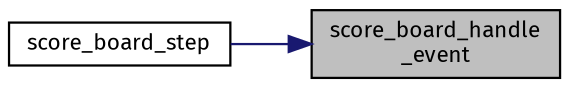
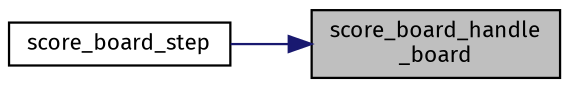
(436, 44) -> (436, 44)
